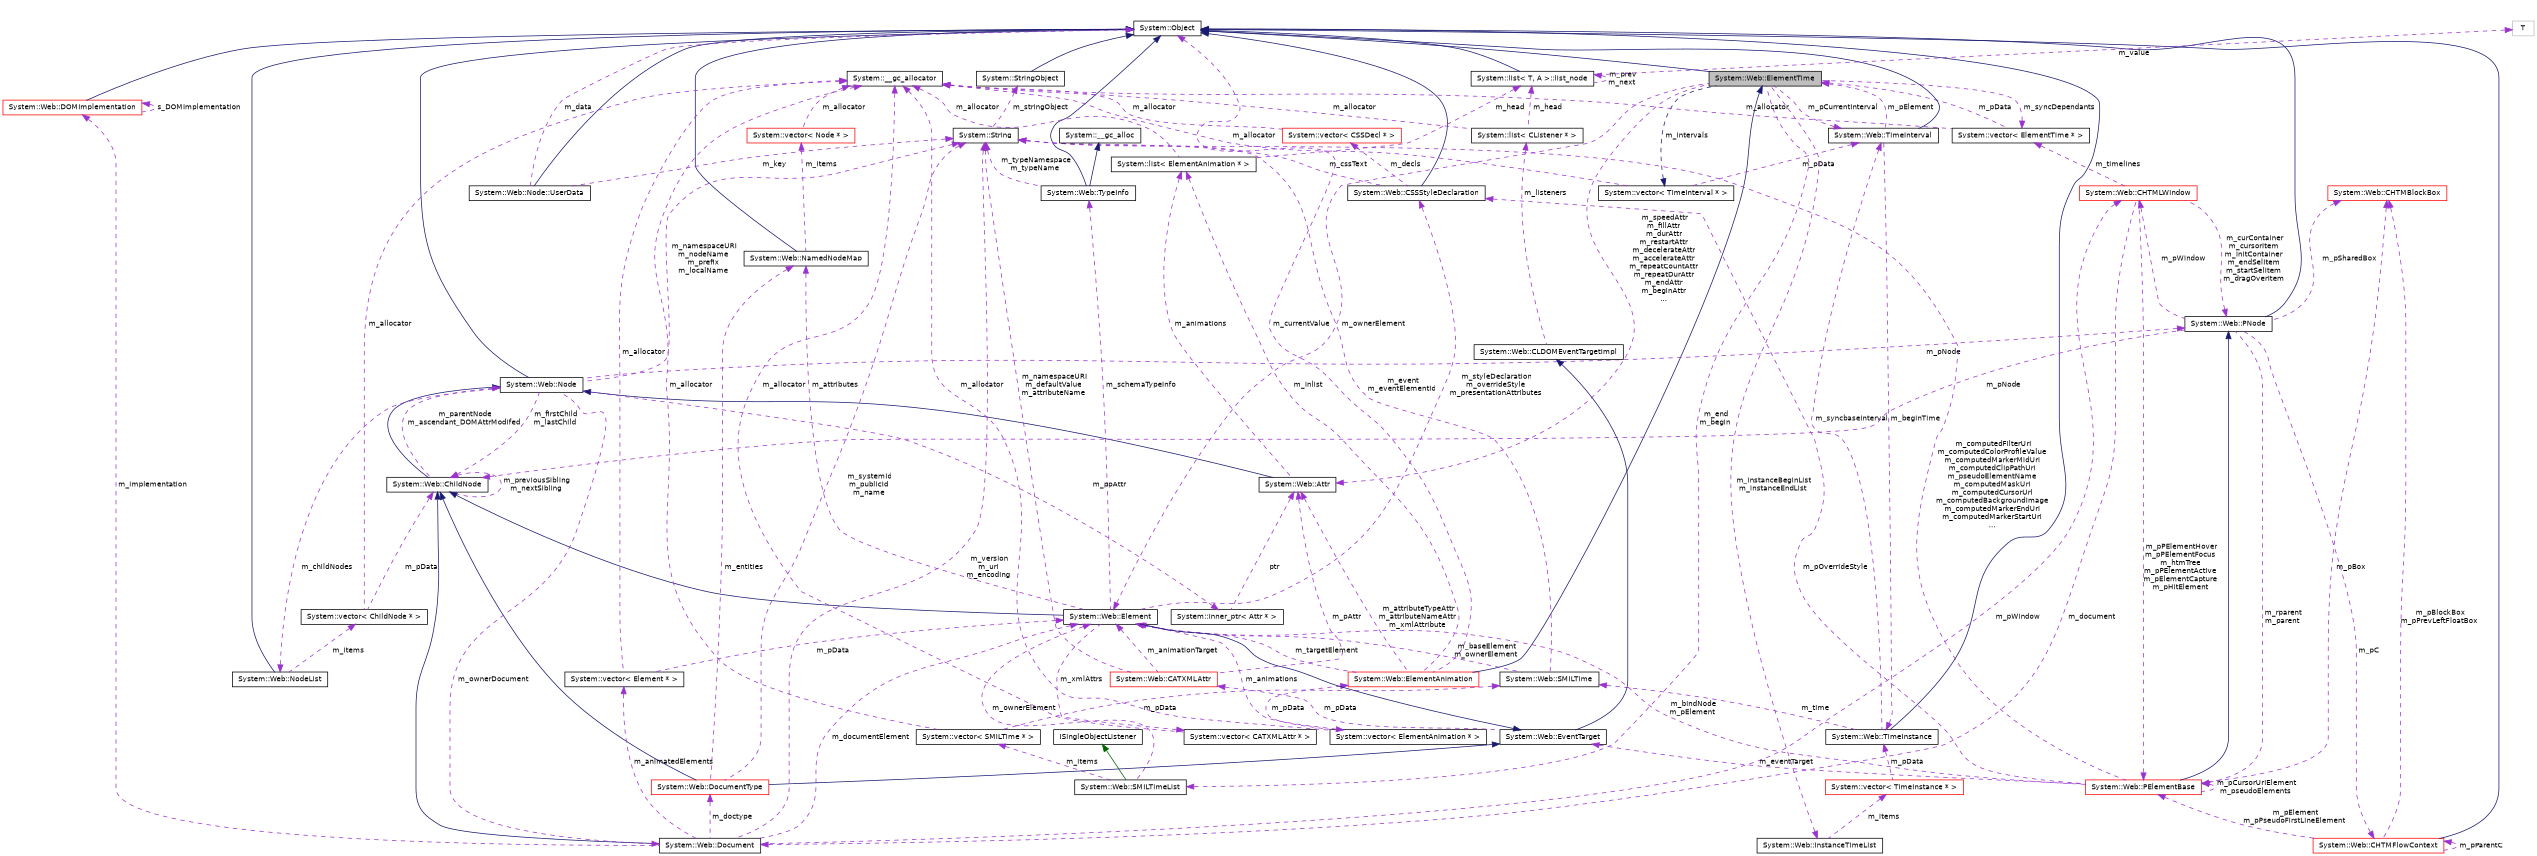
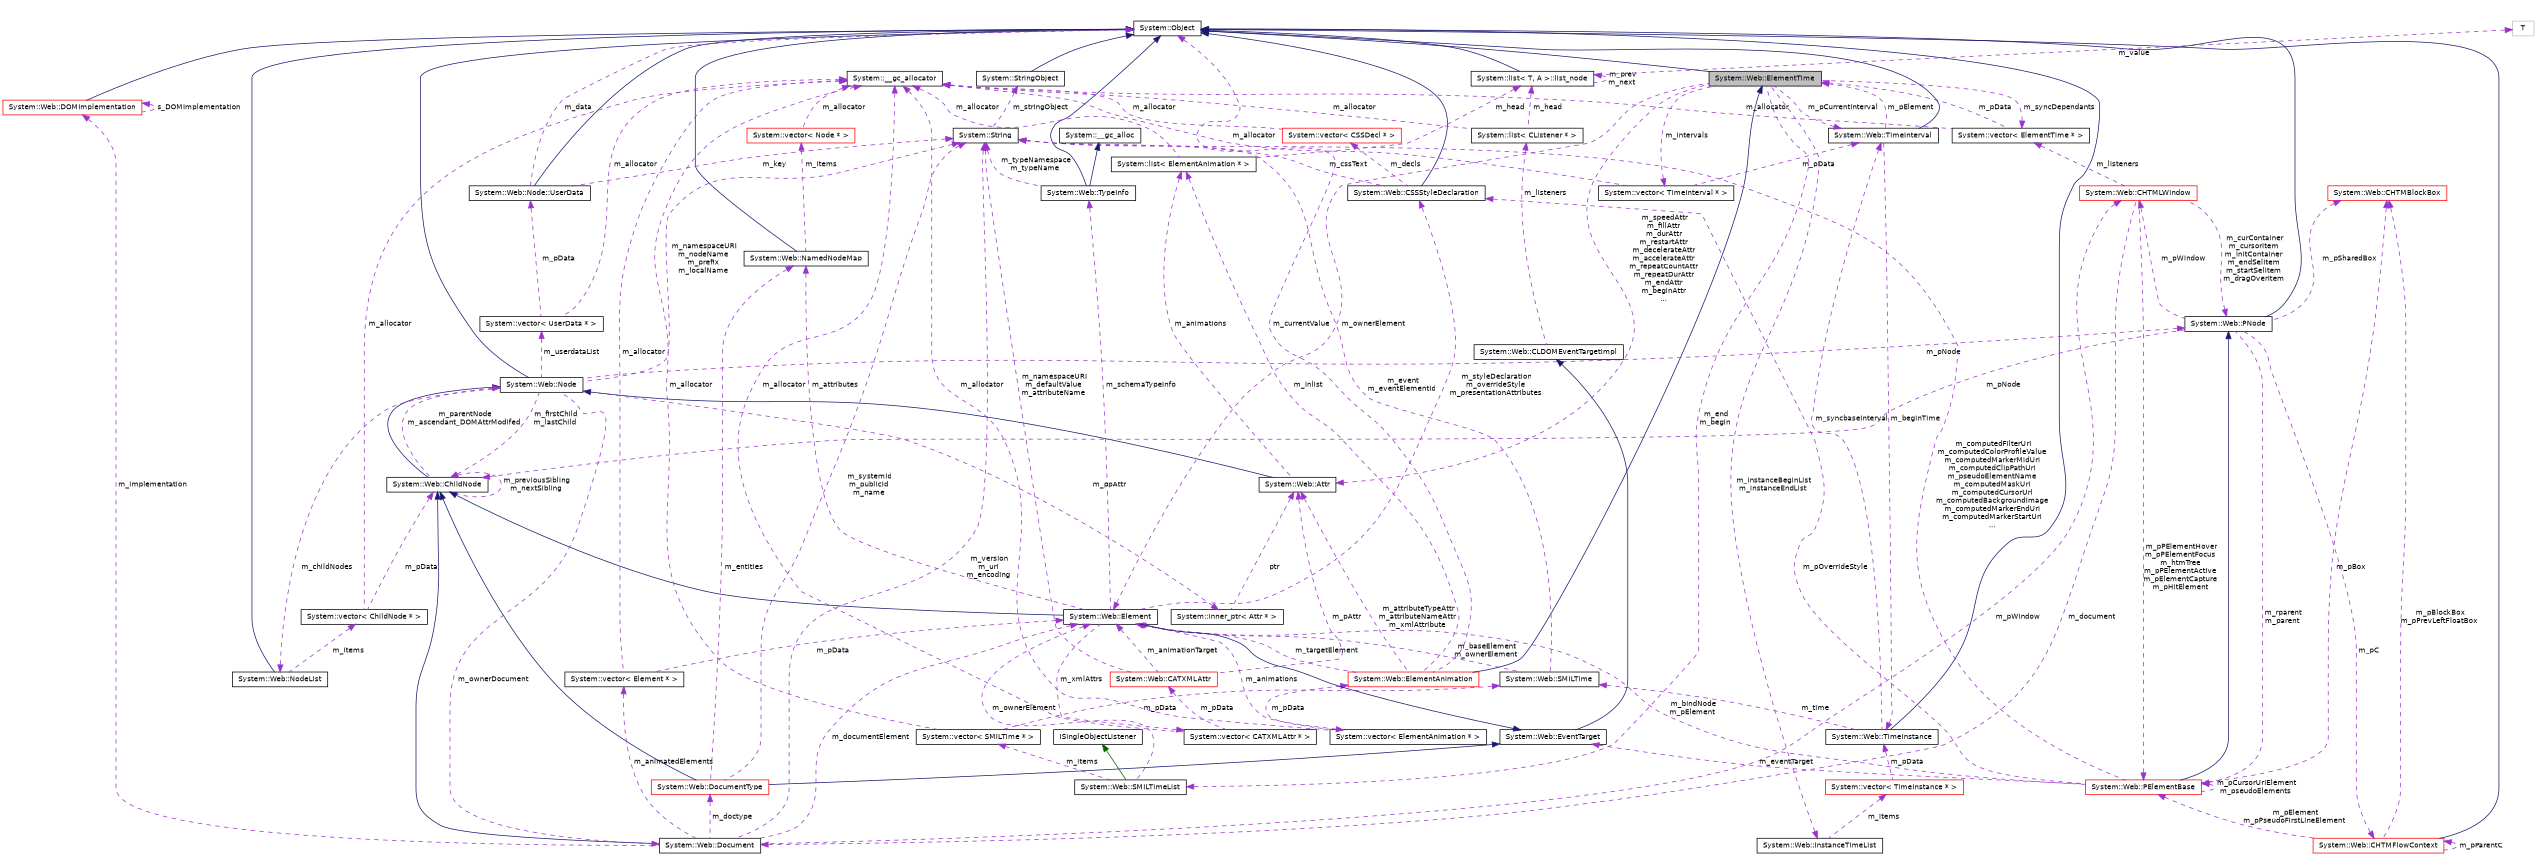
(1667, 117) -> (1667, 117)
(2117, 164) -> (2117, 164)
none -> (542, 324)
(1358, 724) -> (1195, 714)
